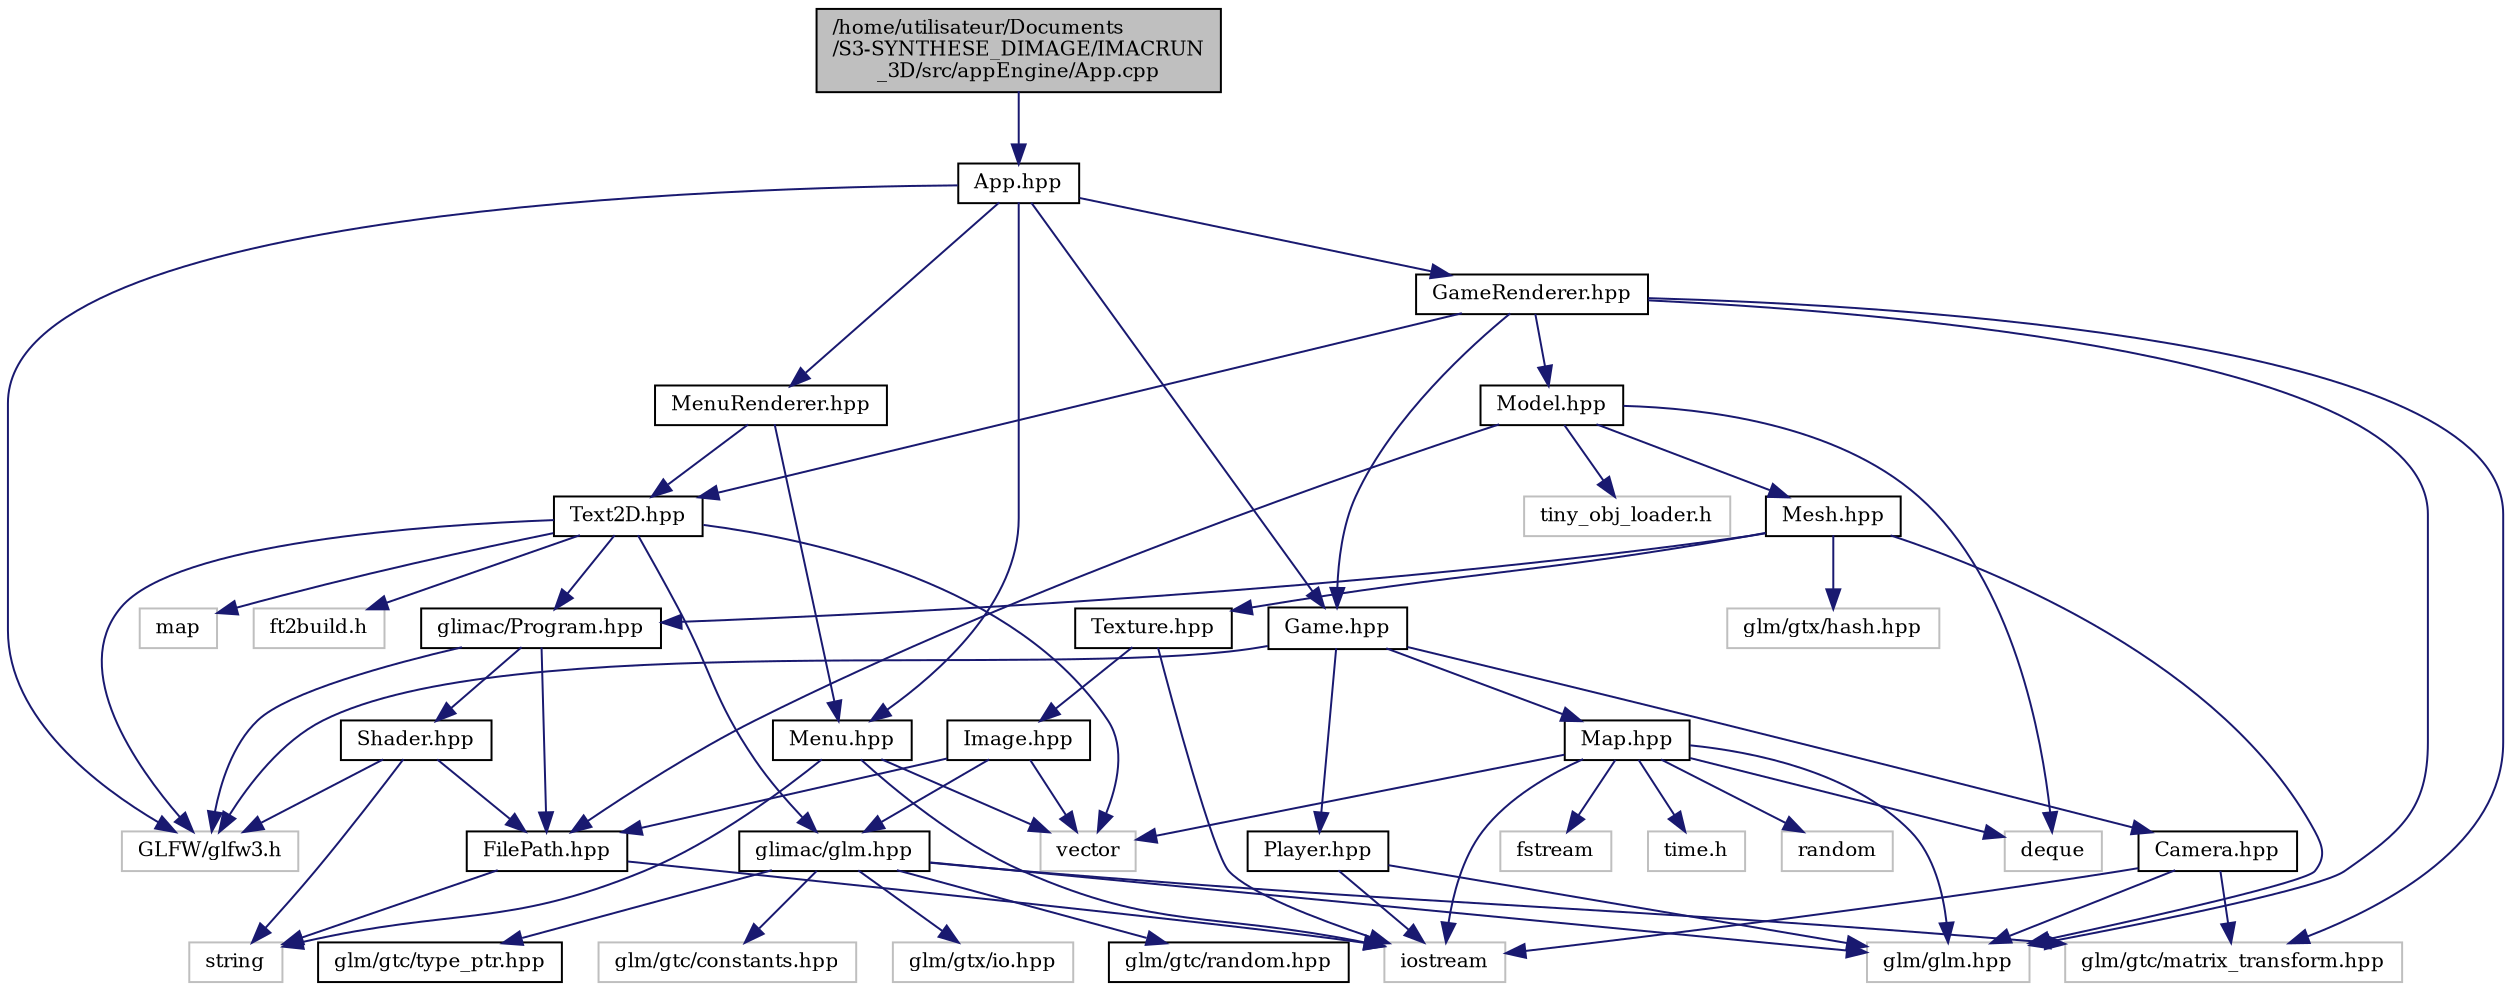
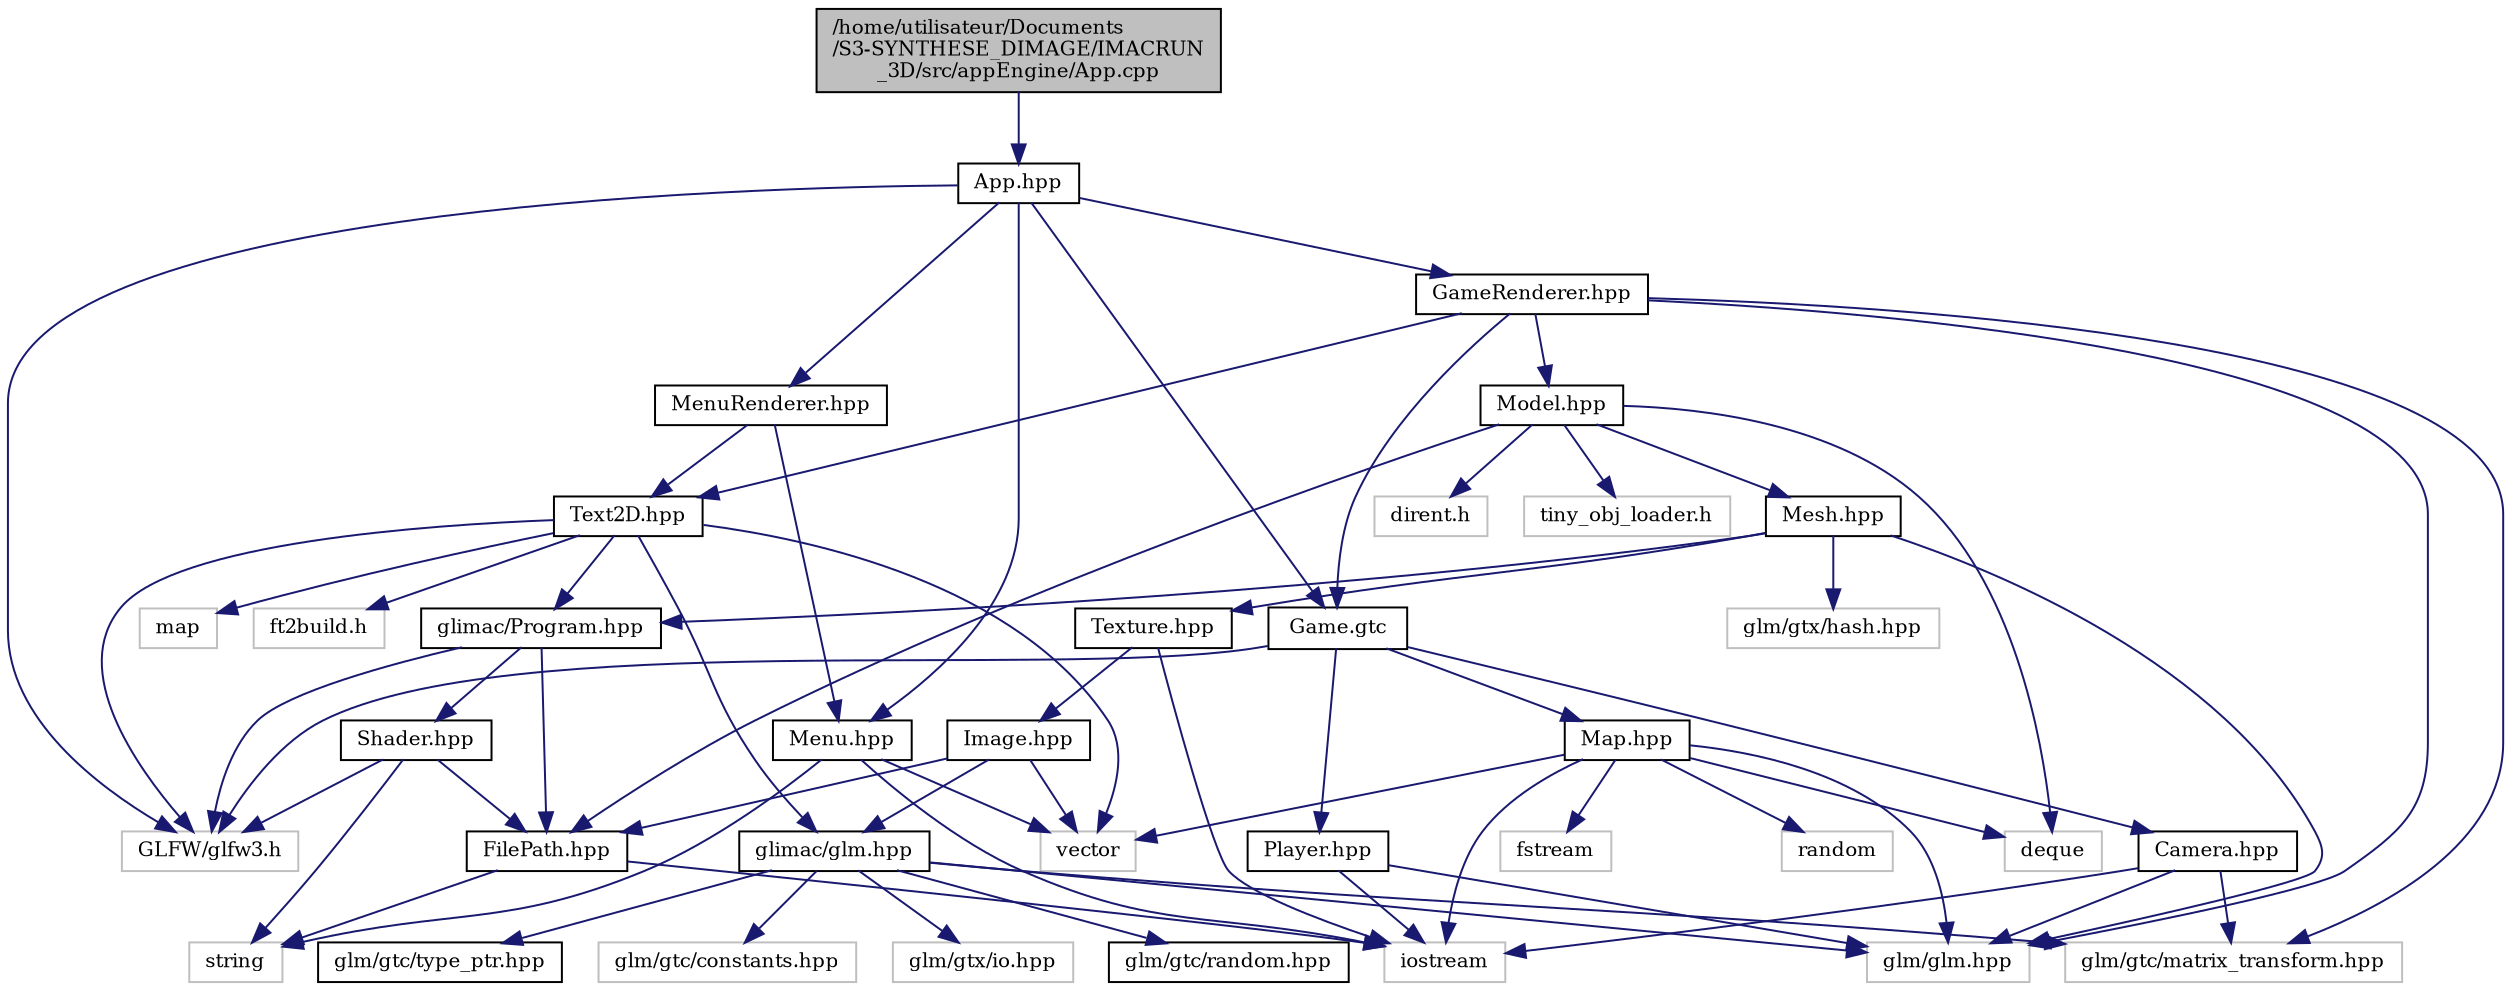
none -> (1431, 516)
(1338, 628) -> (1338, 628)
(1697, 851) -> none
